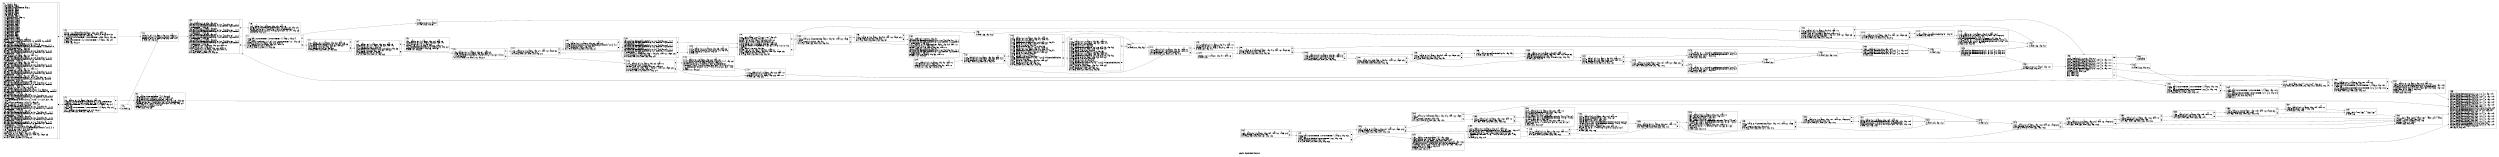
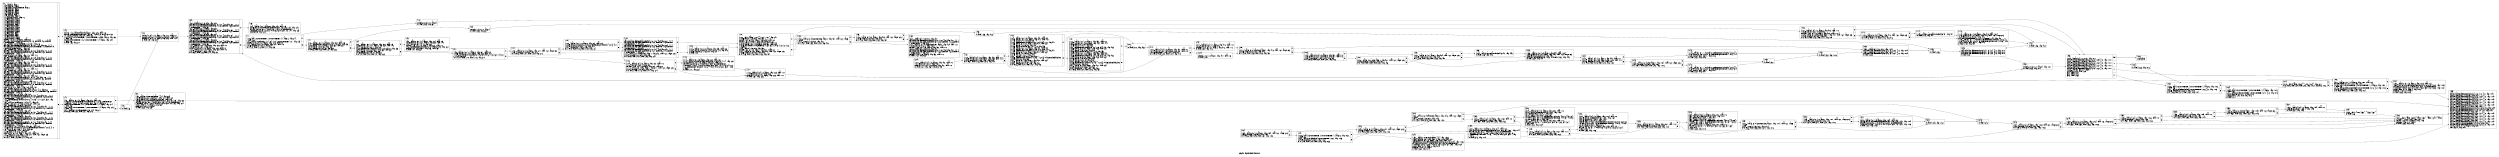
none -> (480, 29)
(2016, 48) -> (2017, 47)
